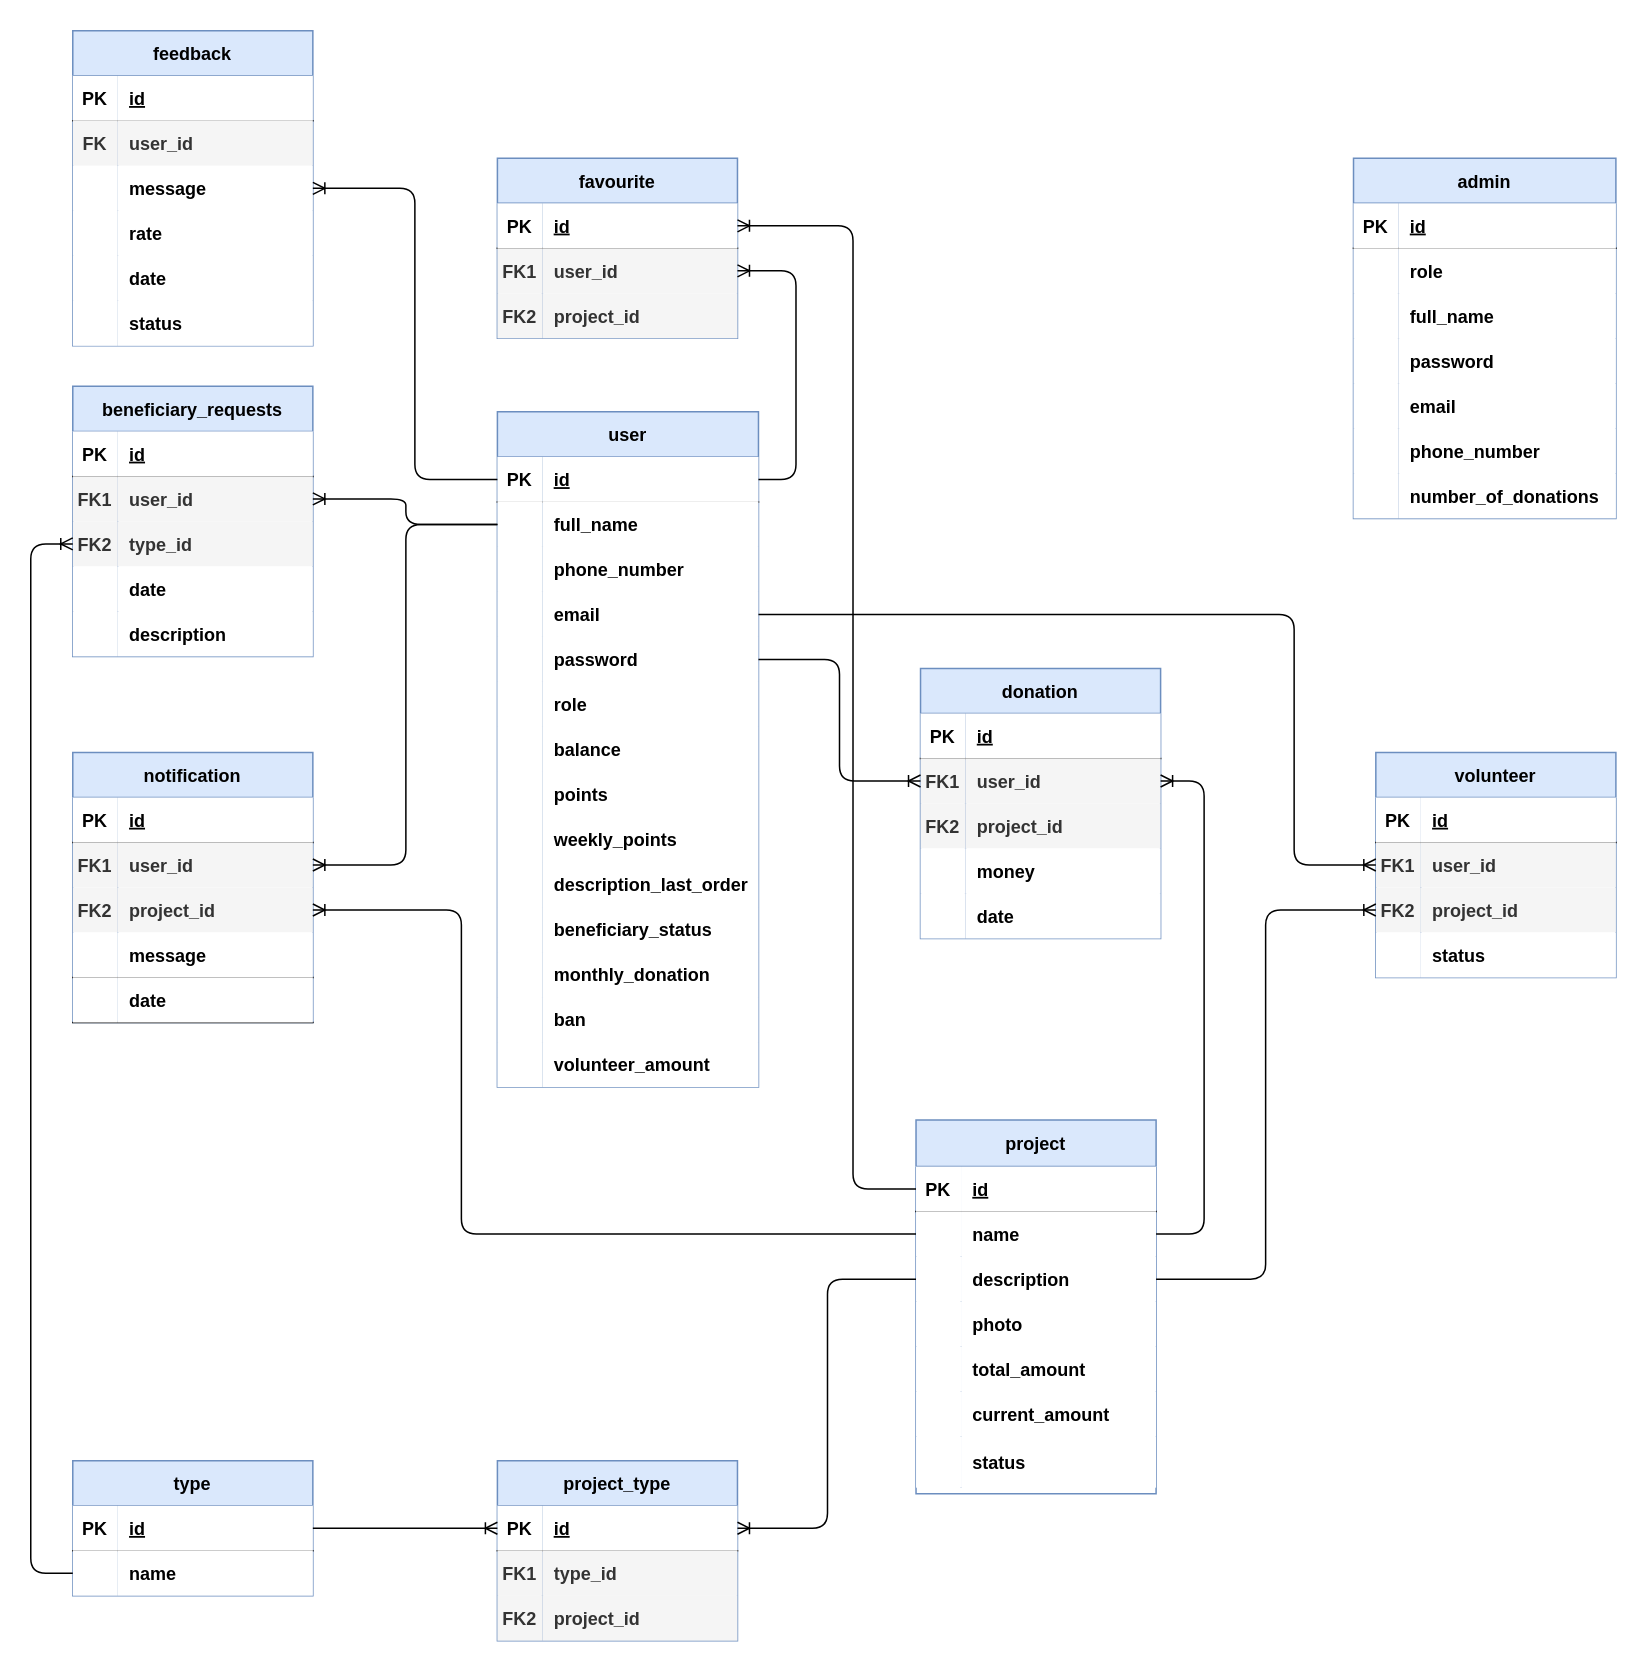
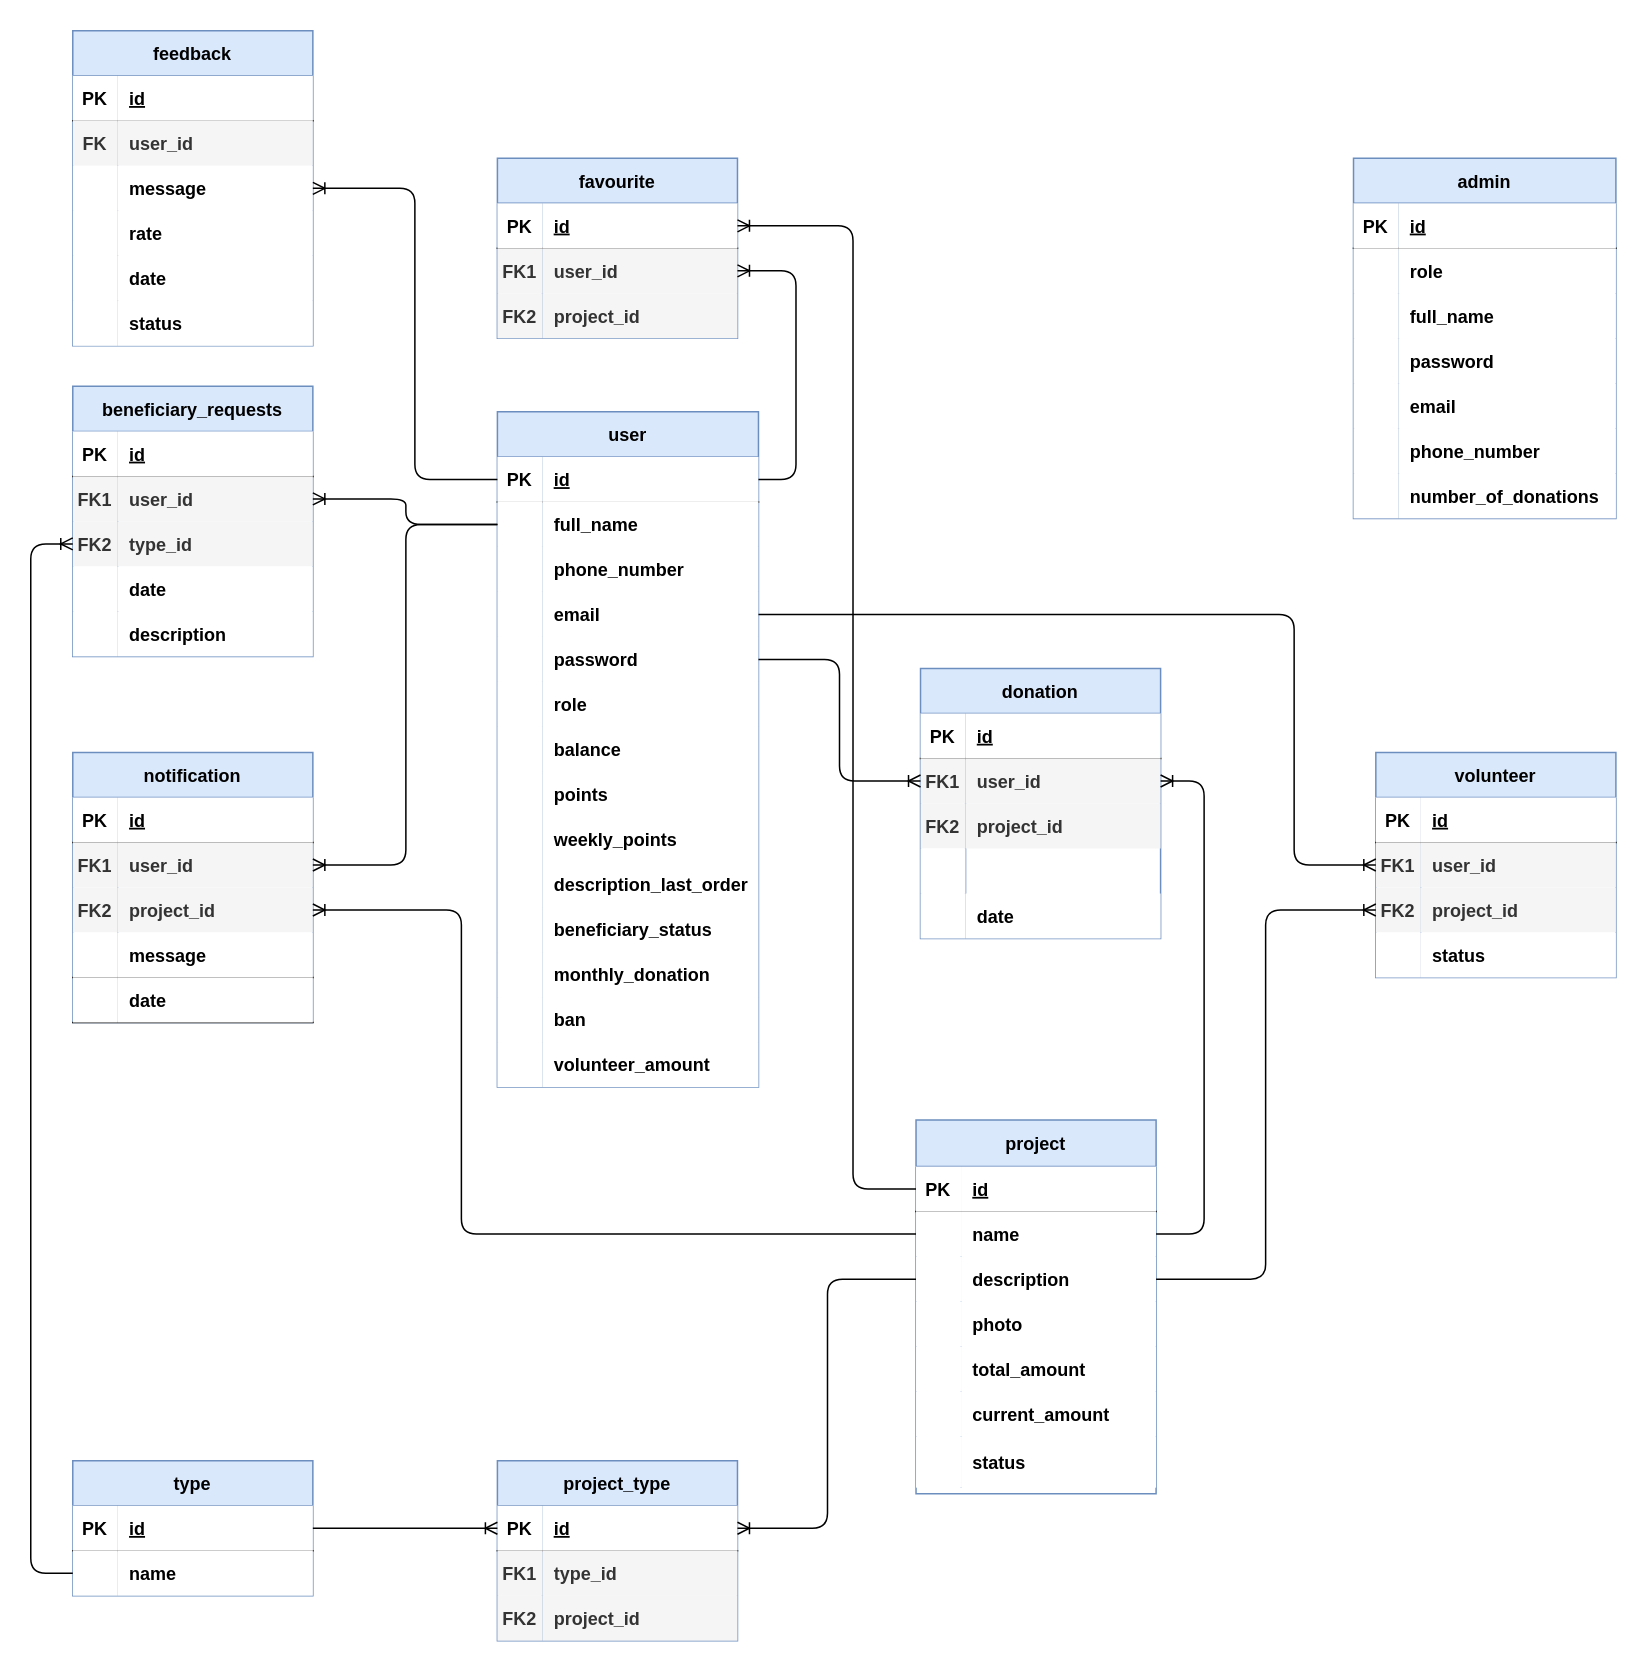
(1063, 871) -> none
